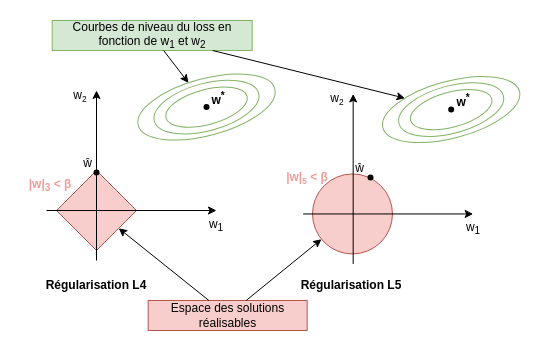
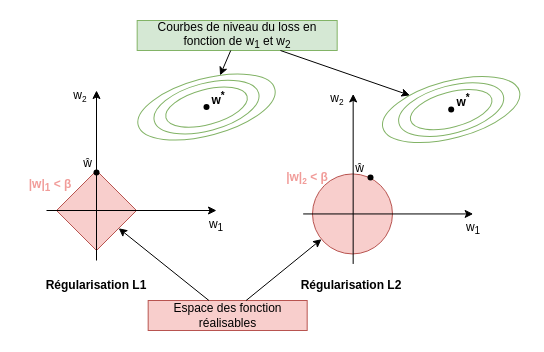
(152, 36) -> (237, 36)
(308, 178) -> (308, 178)
(51, 186) -> (51, 186)
(97, 286) -> (97, 286)
(352, 286) -> (352, 286)
(228, 316) -> (228, 316)
